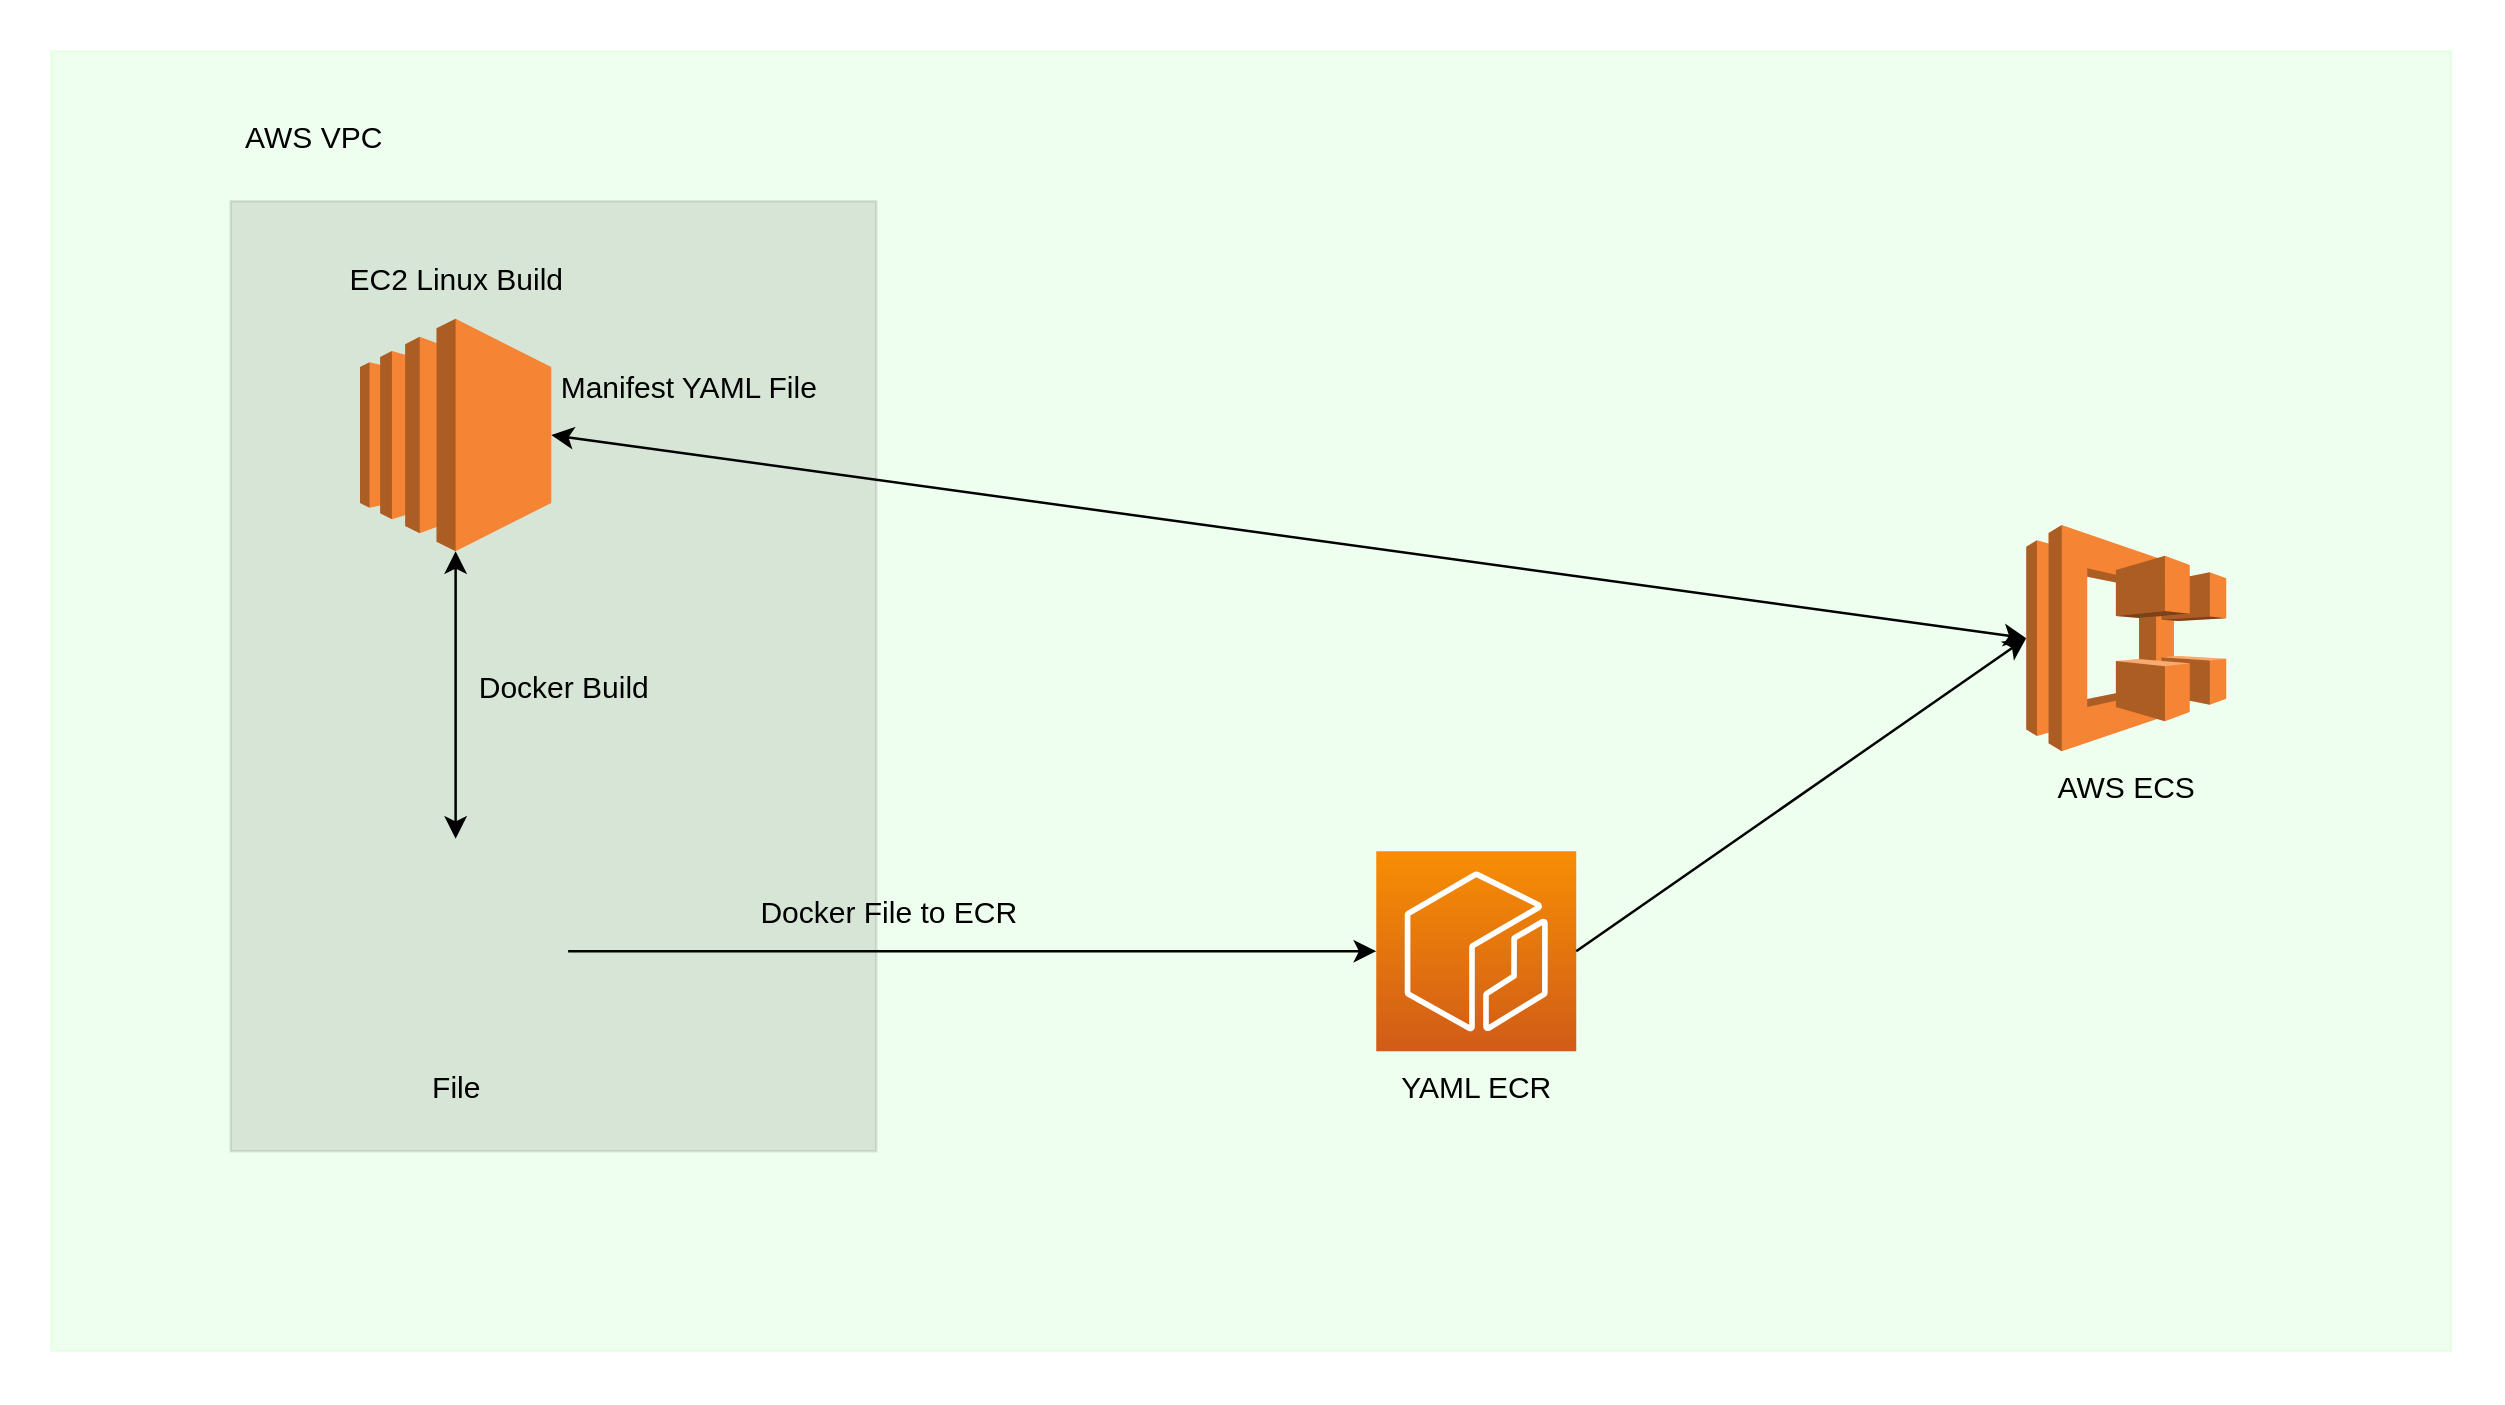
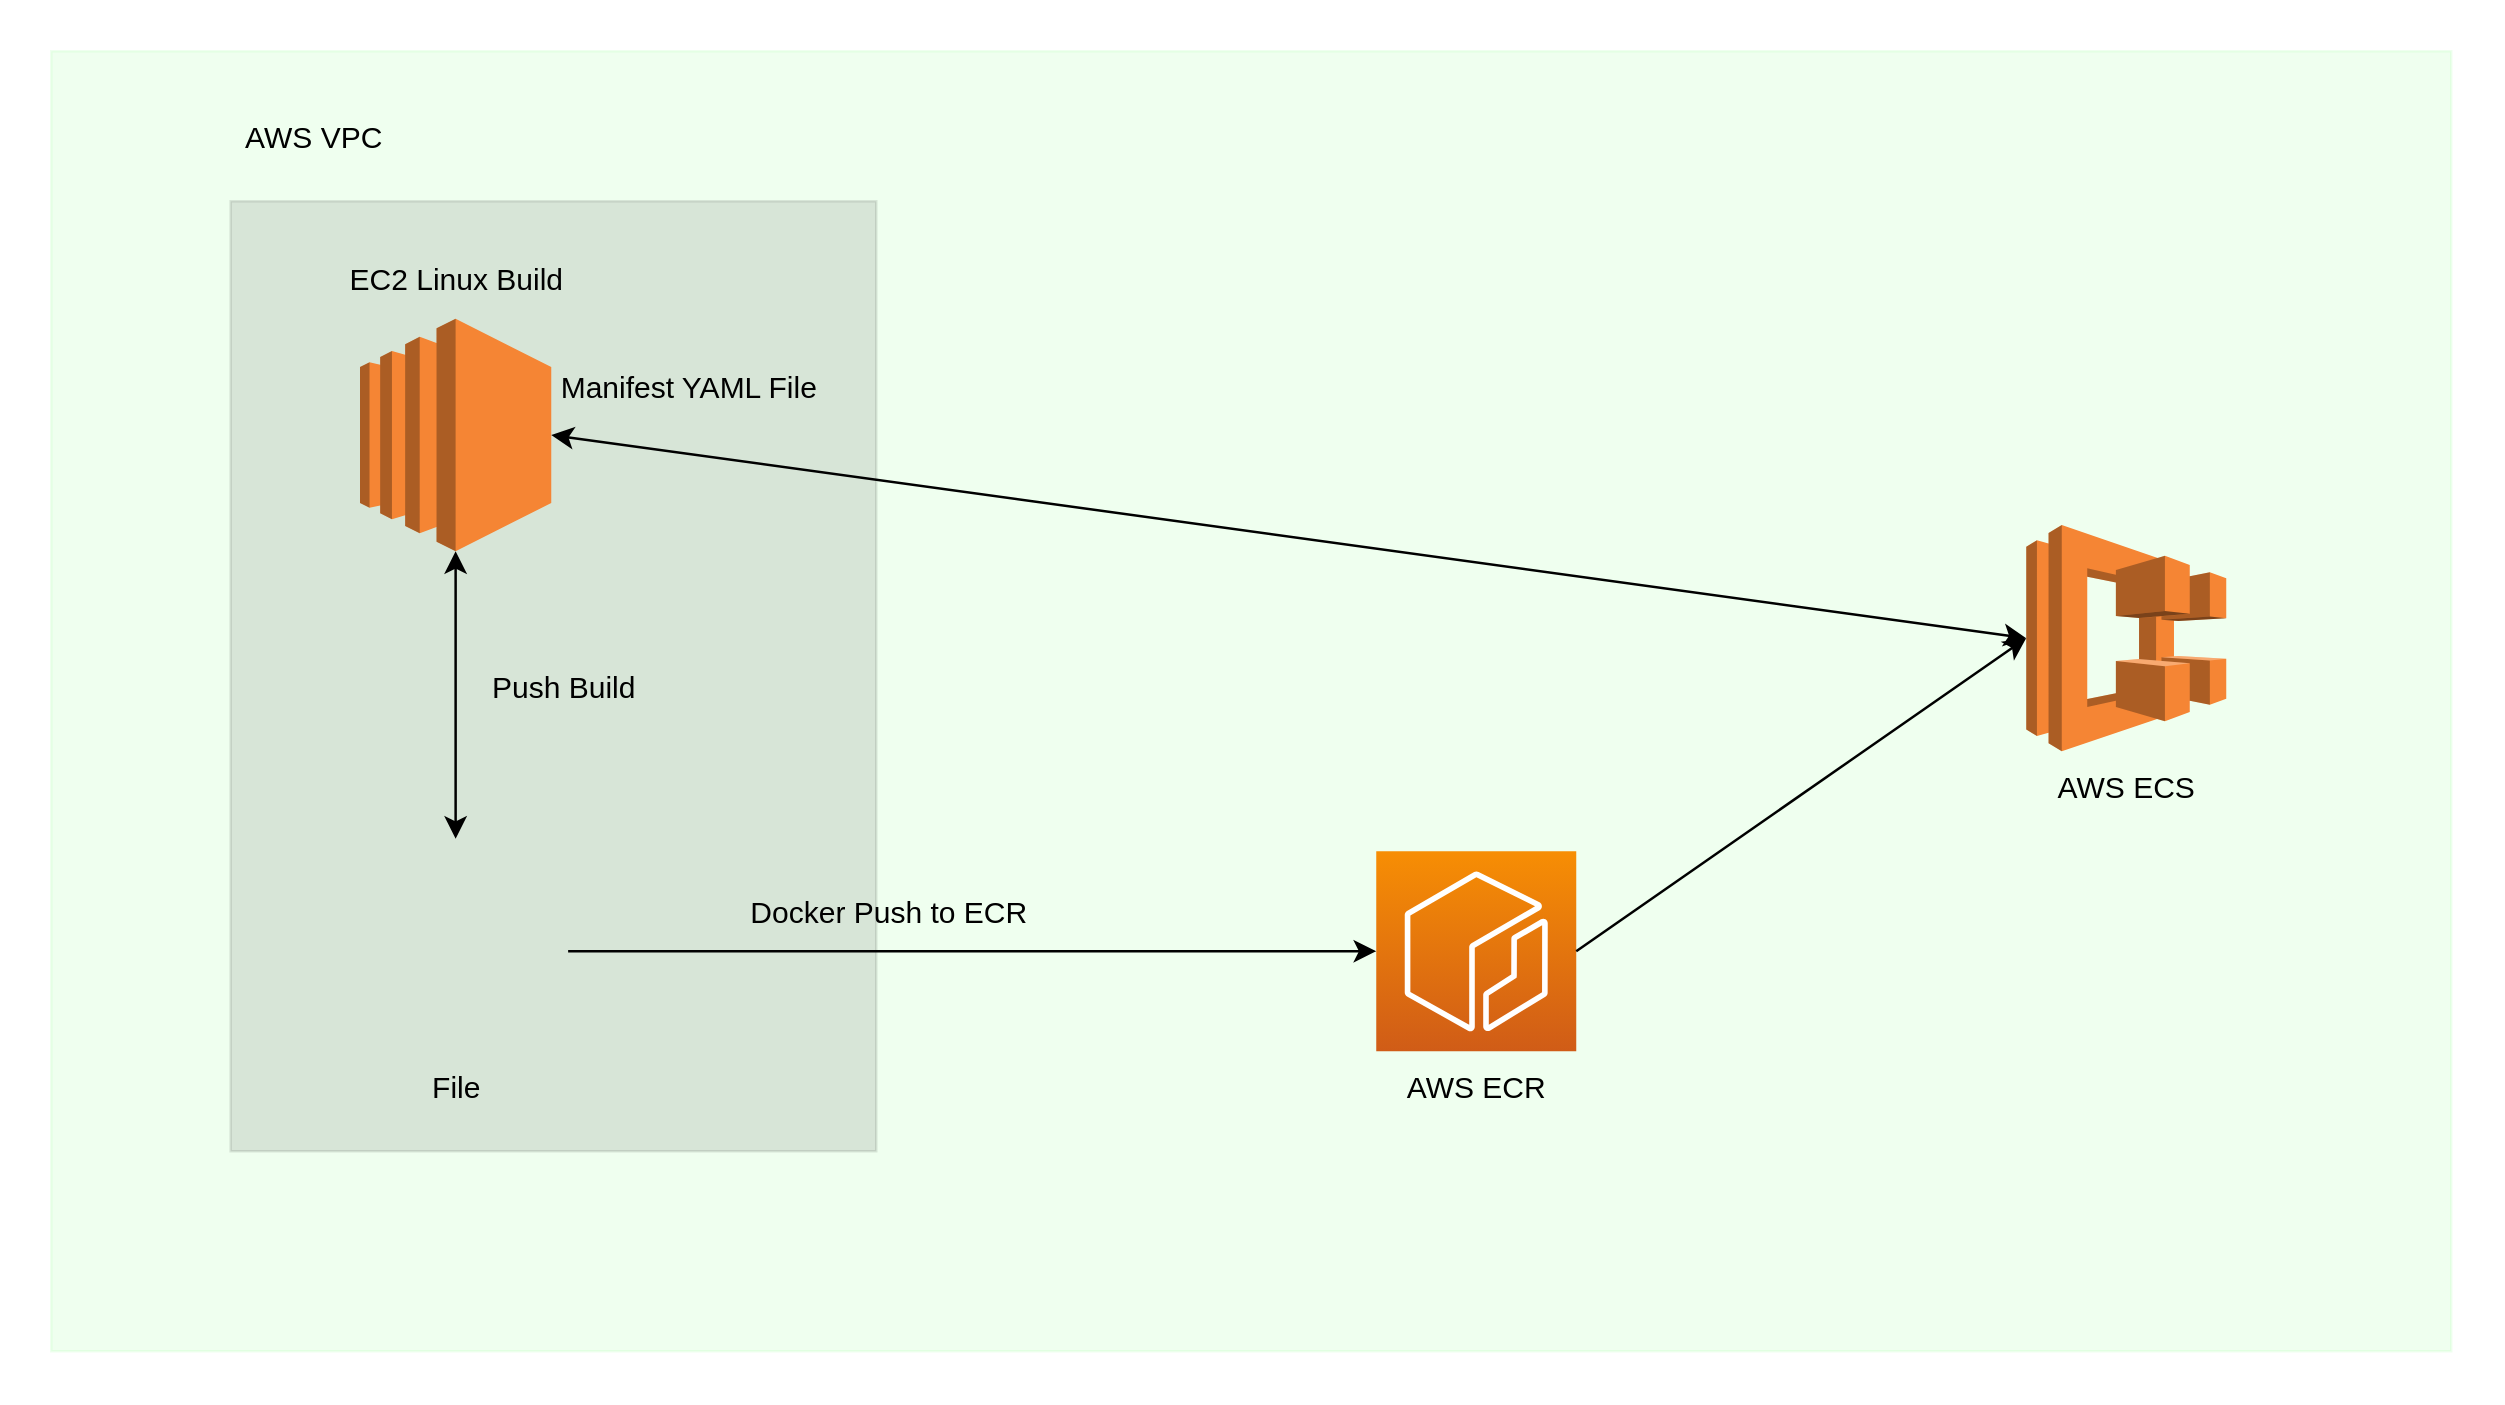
(565, 689) -> (565, 689)
(890, 914) -> (890, 914)
(1478, 1089) -> (1478, 1089)
